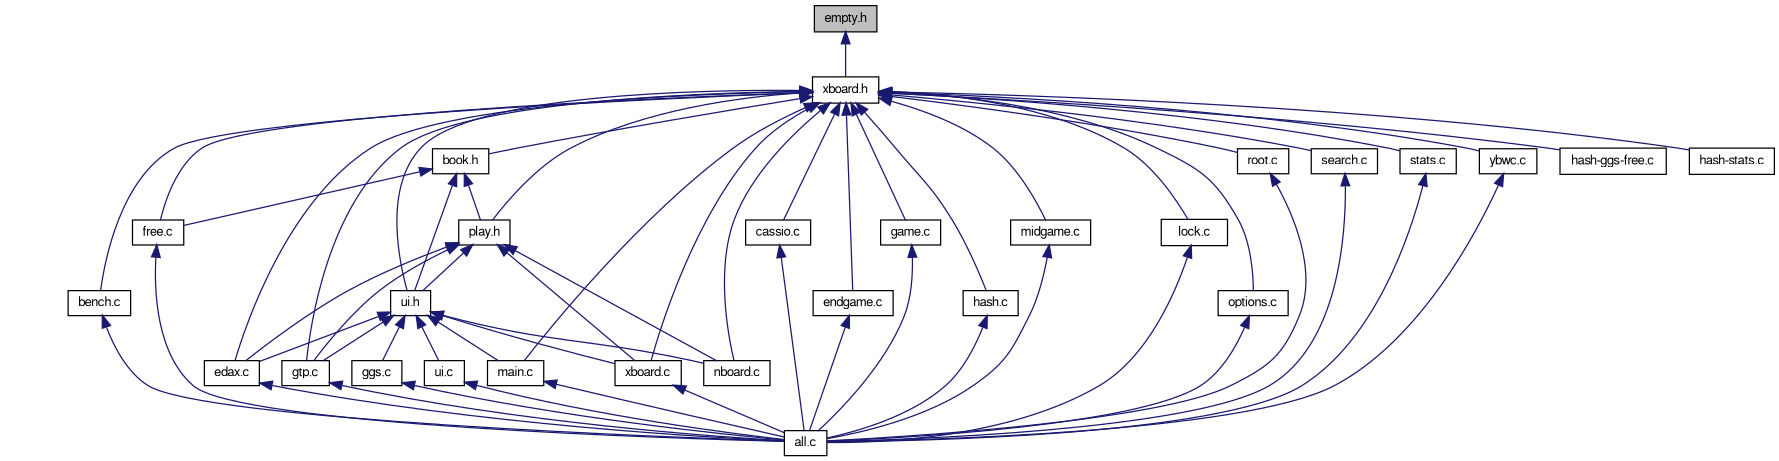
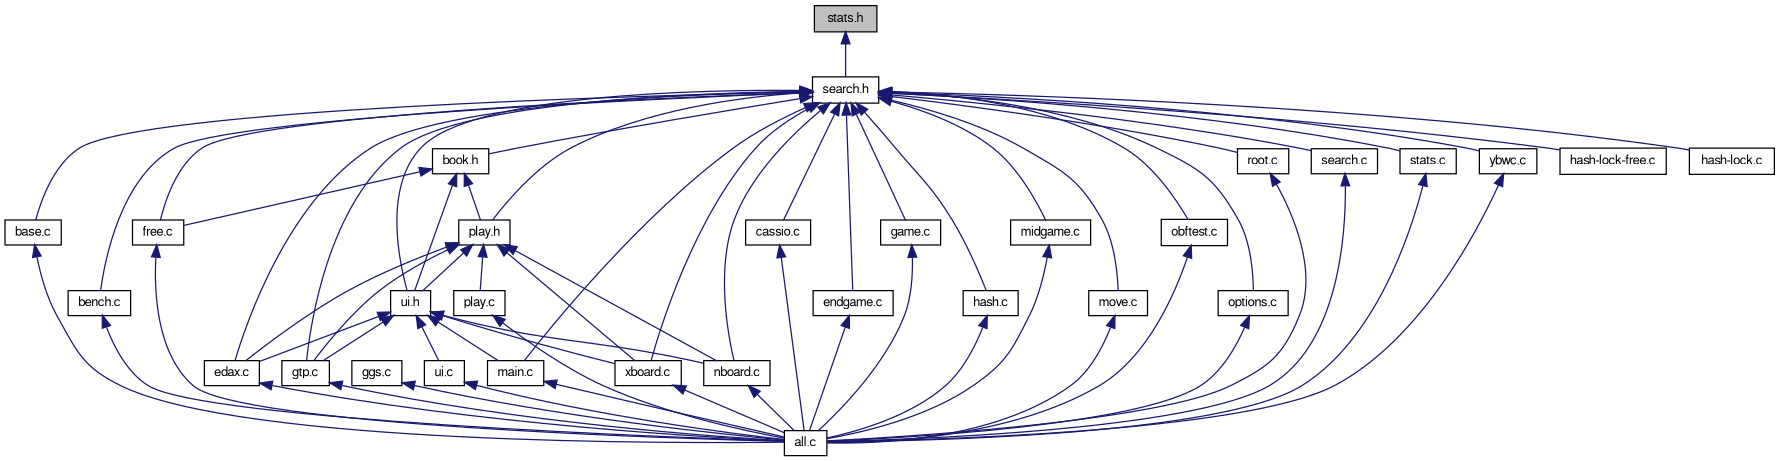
(846, 19) -> (846, 19)
(846, 90) -> (846, 90)
(1613, 161) -> (1613, 161)
(1732, 161) -> (1732, 161)
none -> (33, 232)
(1194, 232) -> (1194, 232)
none -> (479, 303)
none -> (1118, 303)
(391, 344) -> none
none -> (776, 413)
